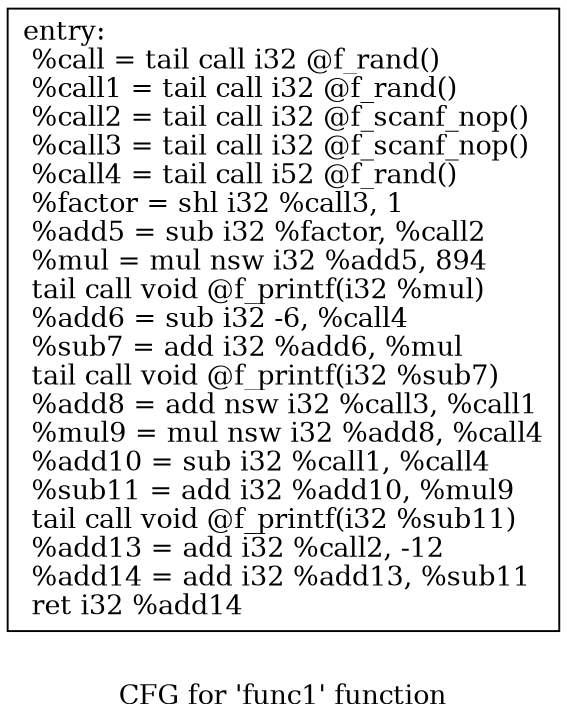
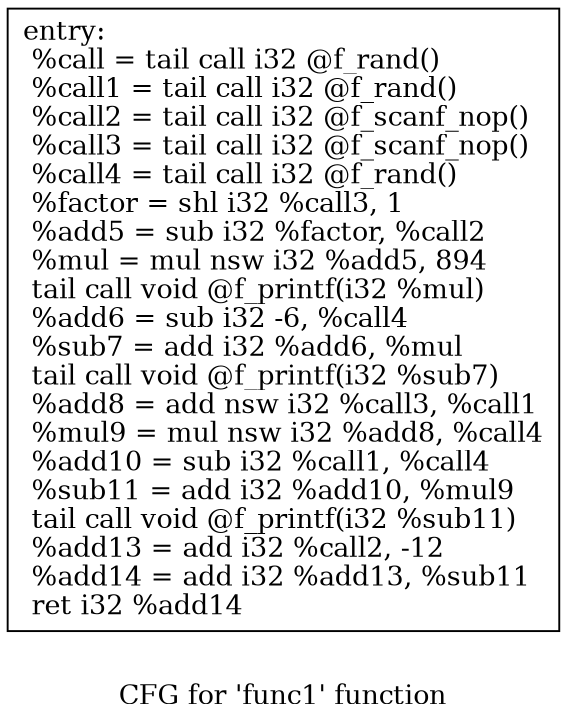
(240, 175) -> (240, 175)
